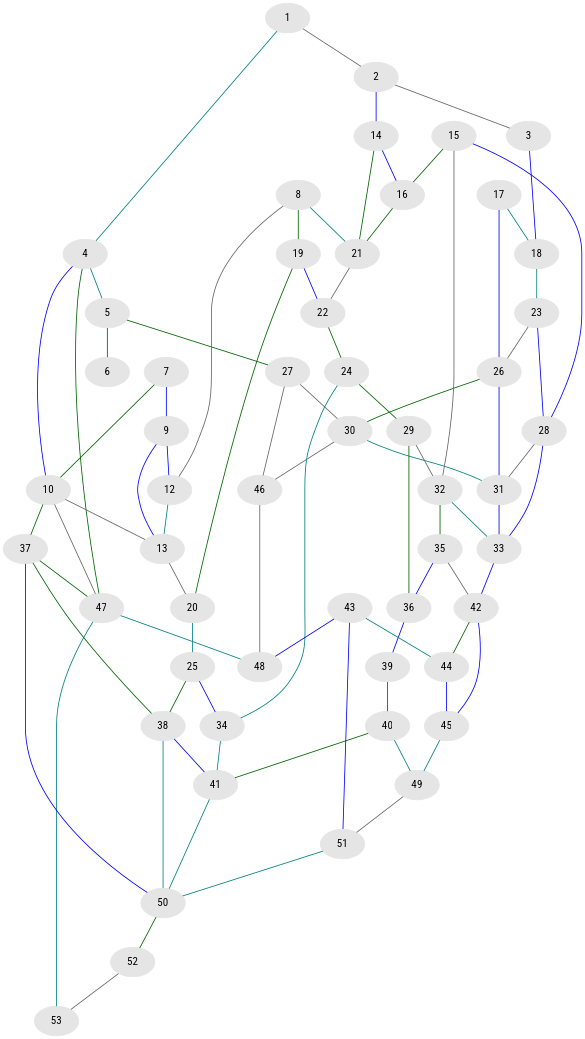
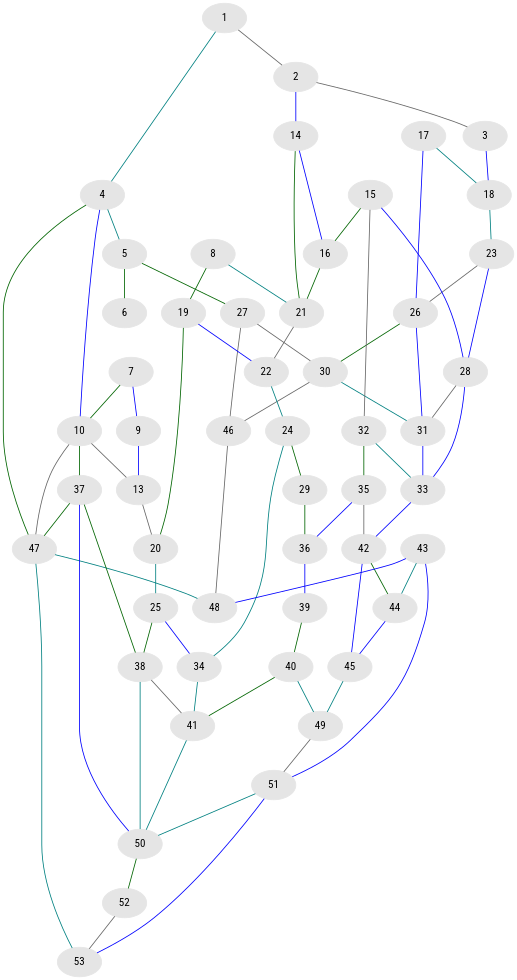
(335, 343) -> (275, 396)
(421, 454) -> none
(170, 490) -> none
(189, 756) -> (166, 697)
none -> (189, 886)
